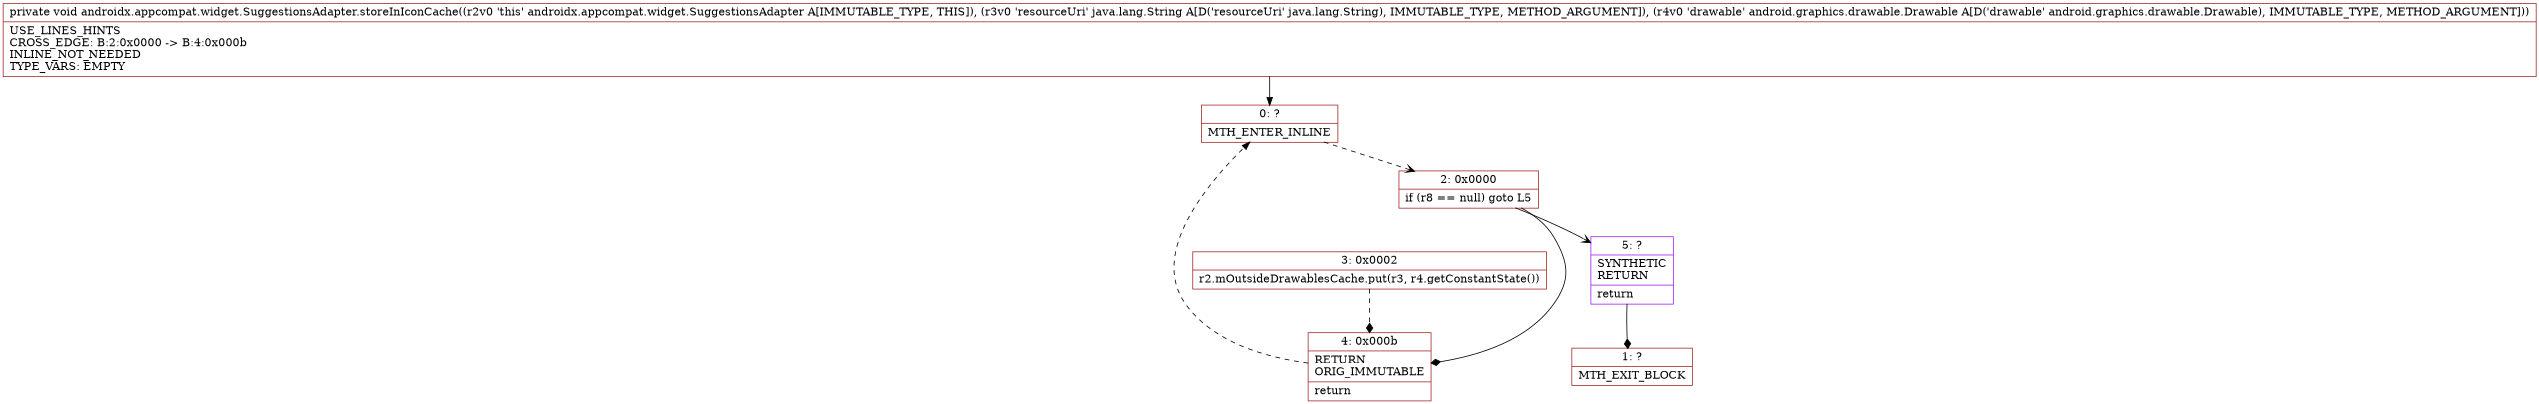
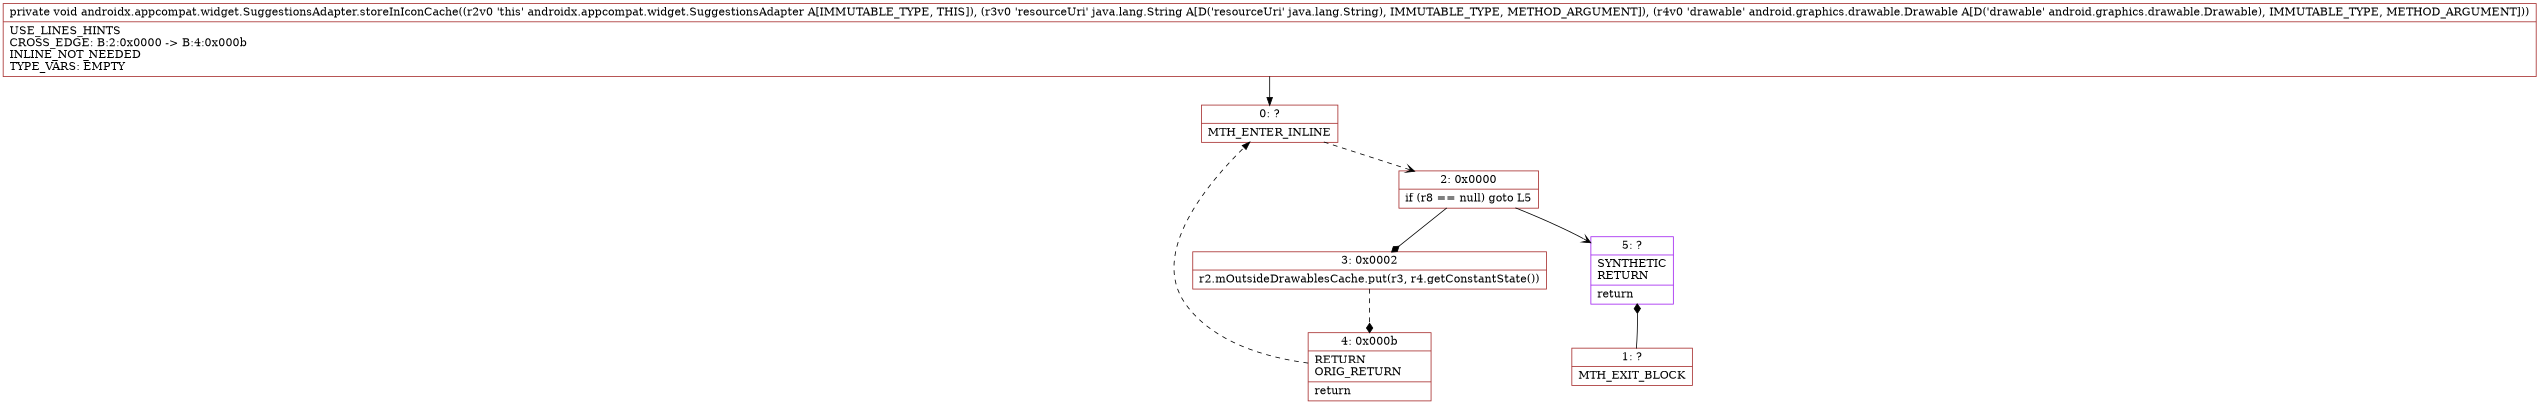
(1549, 309) -> (1423, 227)
(1627, 321) -> (1637, 331)
(1370, 372) -> (1358, 372)
